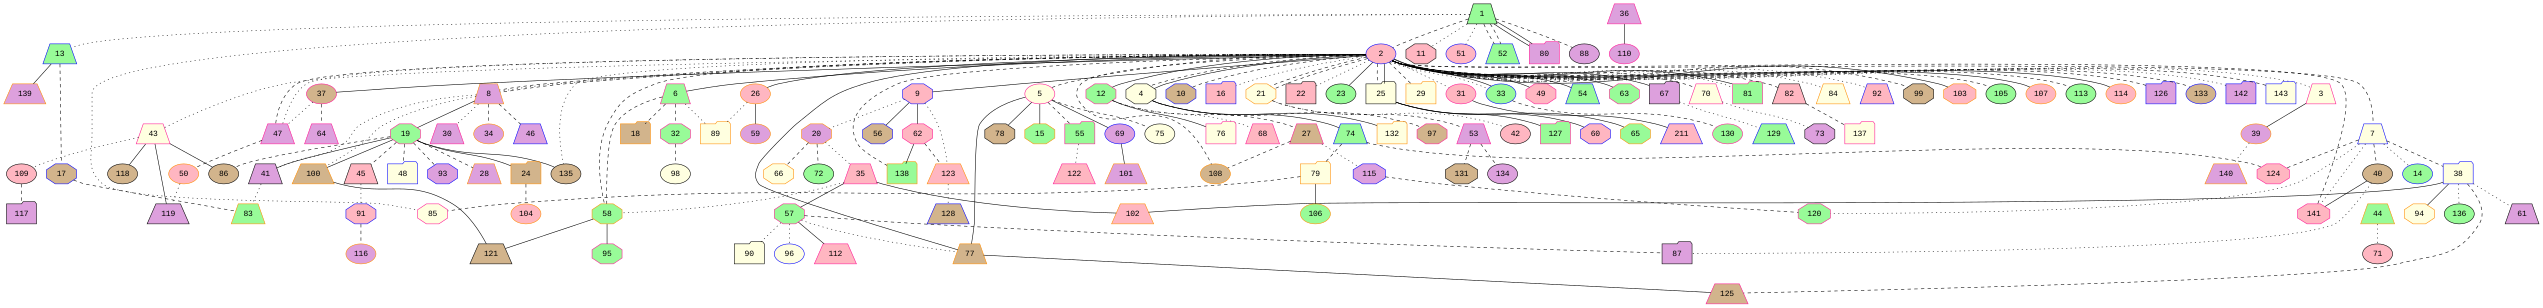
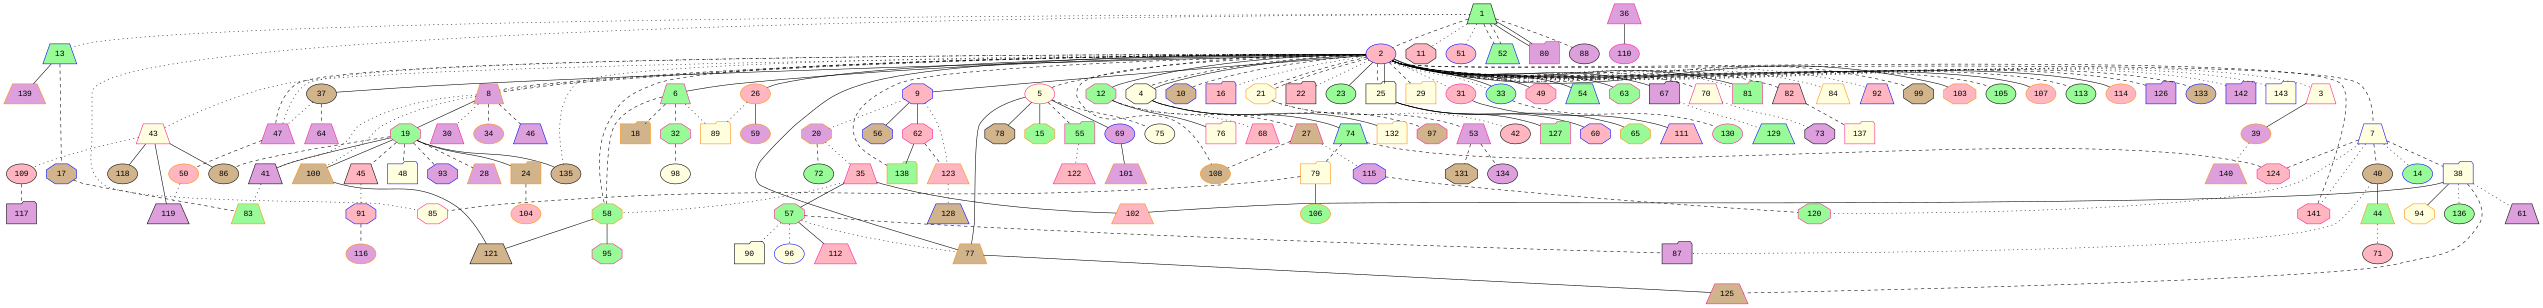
(1829, 74) -> (1829, 74)
(321, 94) -> (321, 94)
(1682, 134) -> (1682, 134)
(779, 174) -> none
(2341, 197) -> (2378, 194)
